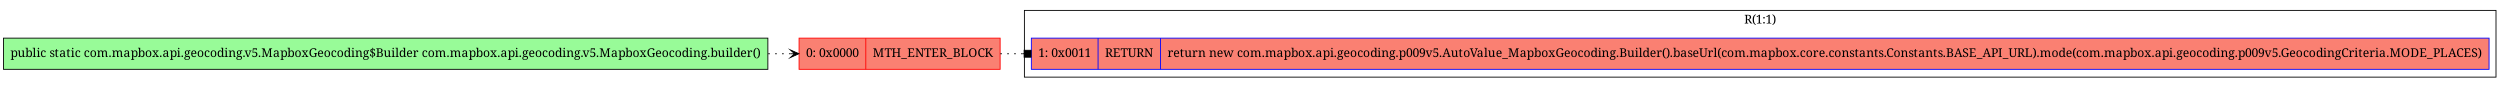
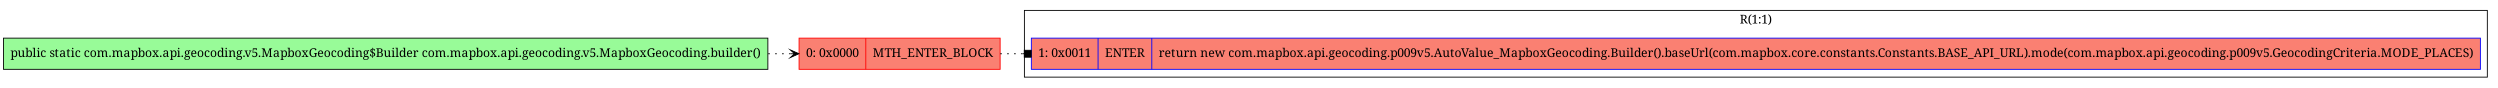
(1129, 53) -> (1125, 53)
